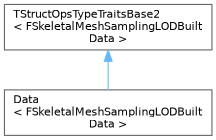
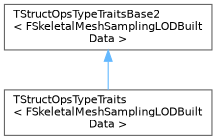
(108, 113) -> (108, 113)
